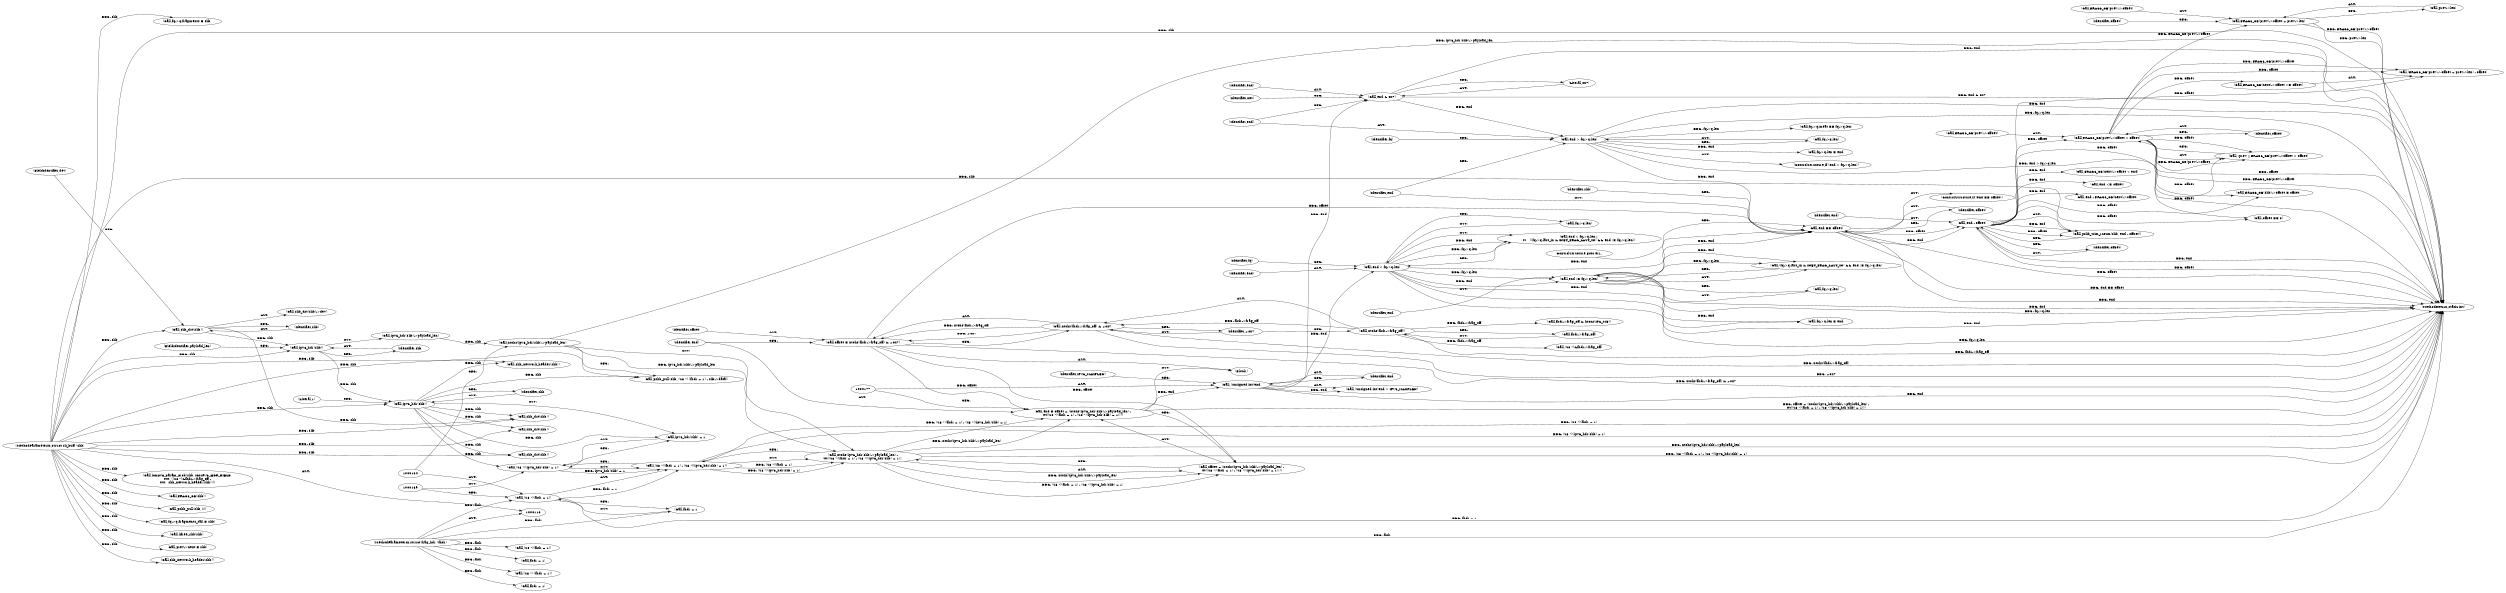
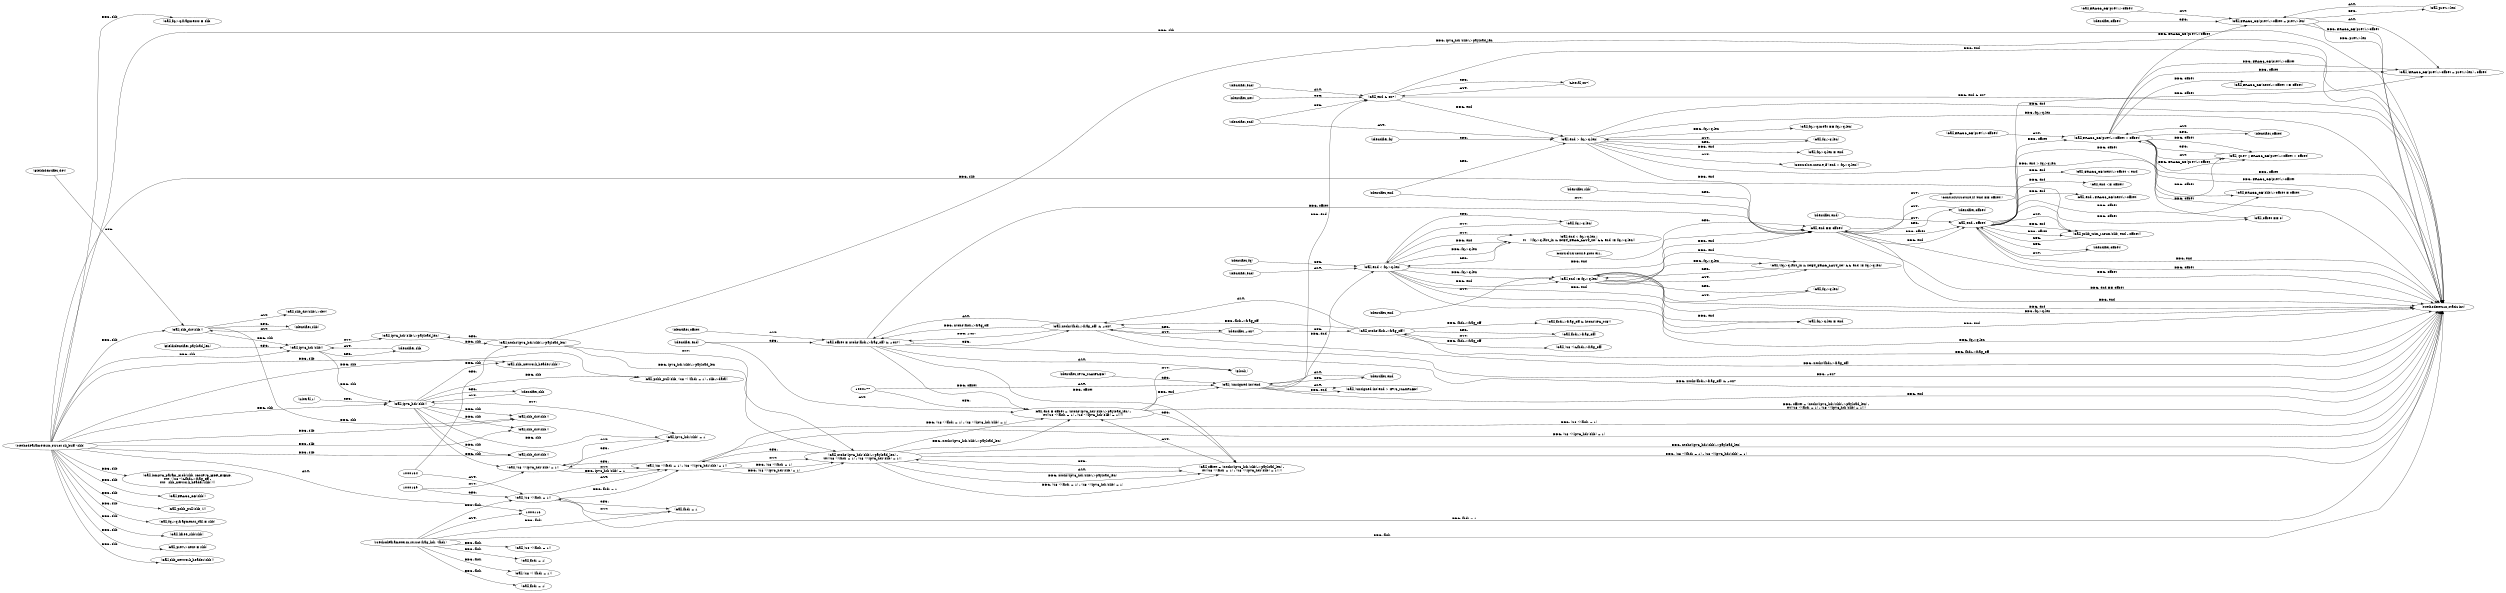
(2361, 81) -> (2384, 29)
(606, 370) -> (474, 339)
